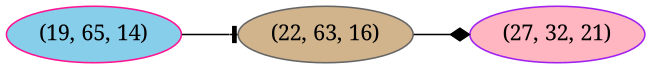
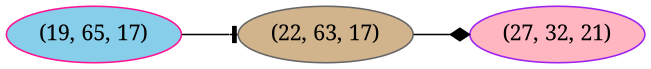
(94, 34) -> (94, 34)
(326, 34) -> (326, 34)
